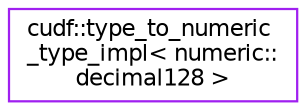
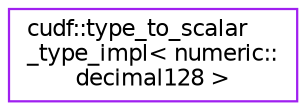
(153, 55) -> (153, 55)
